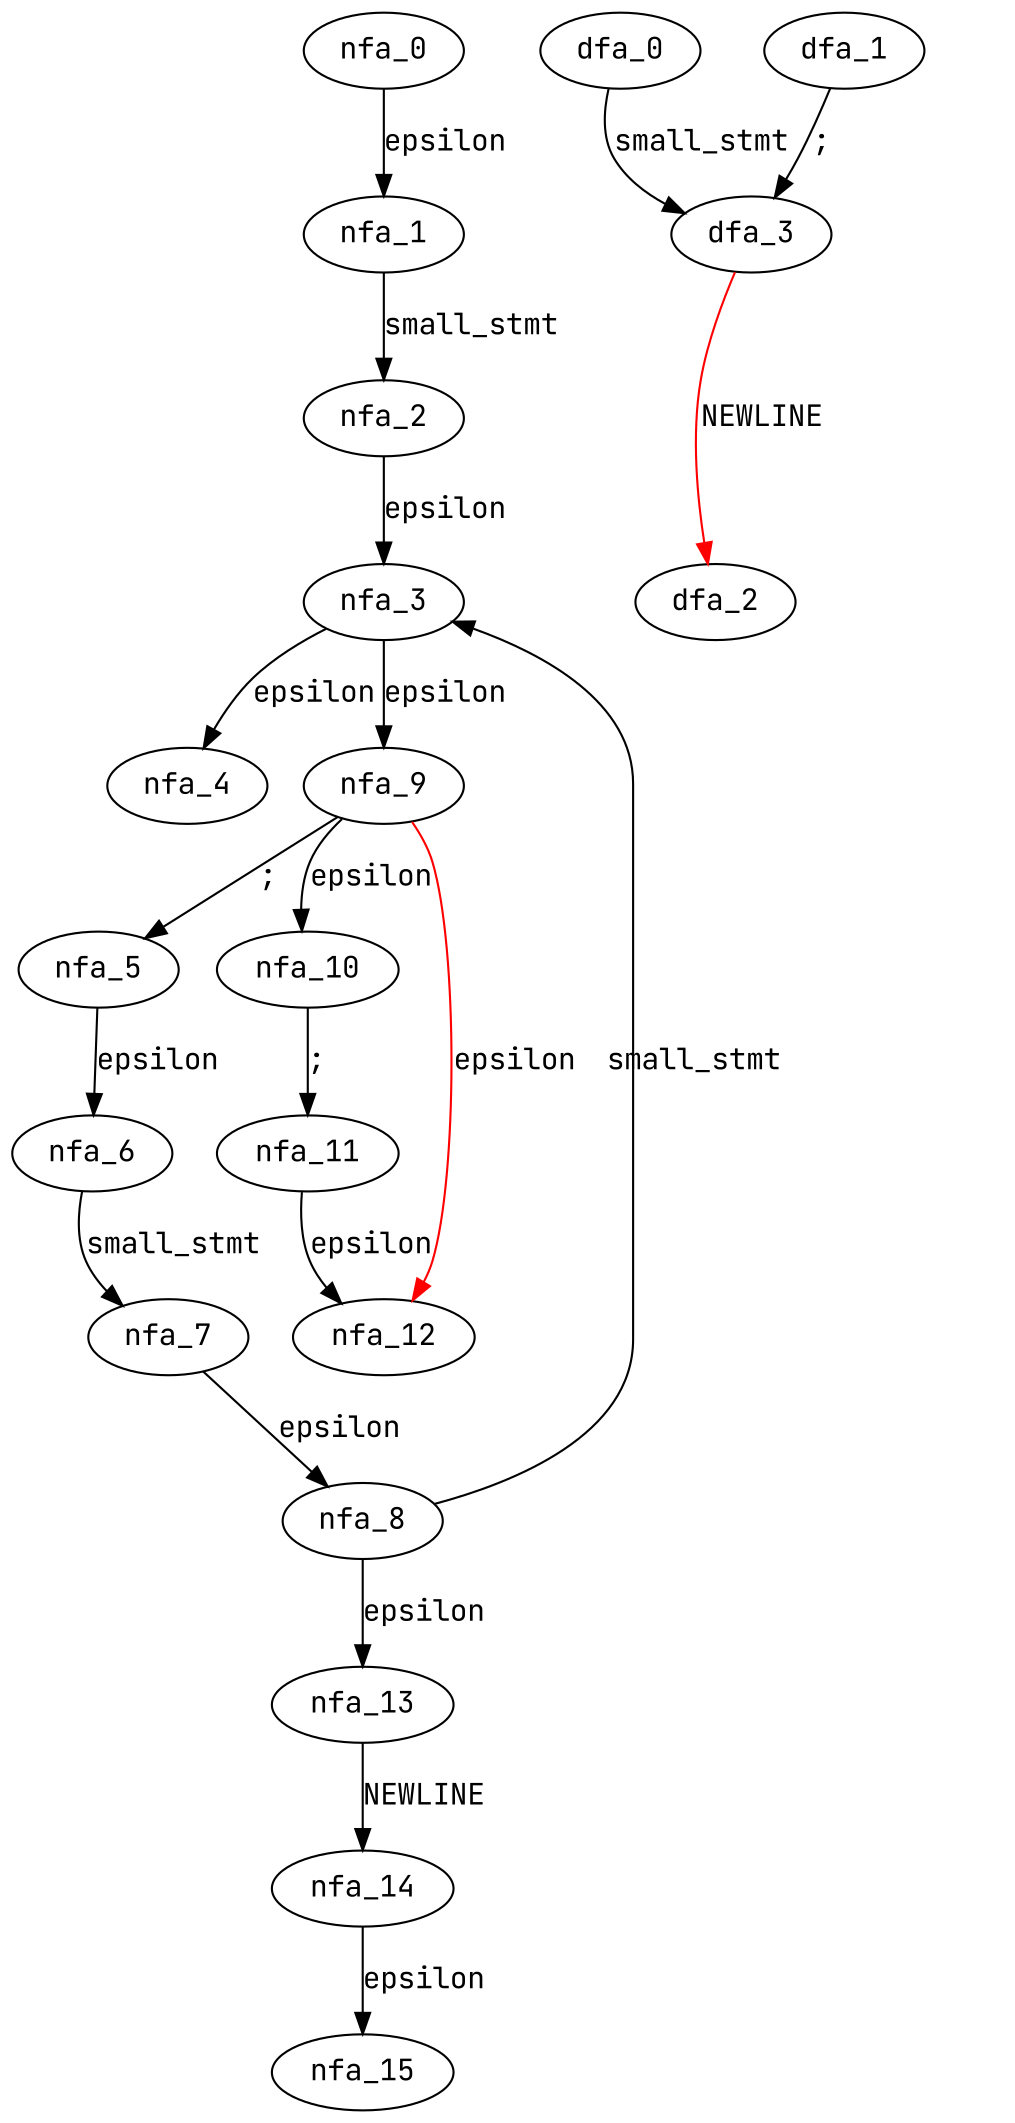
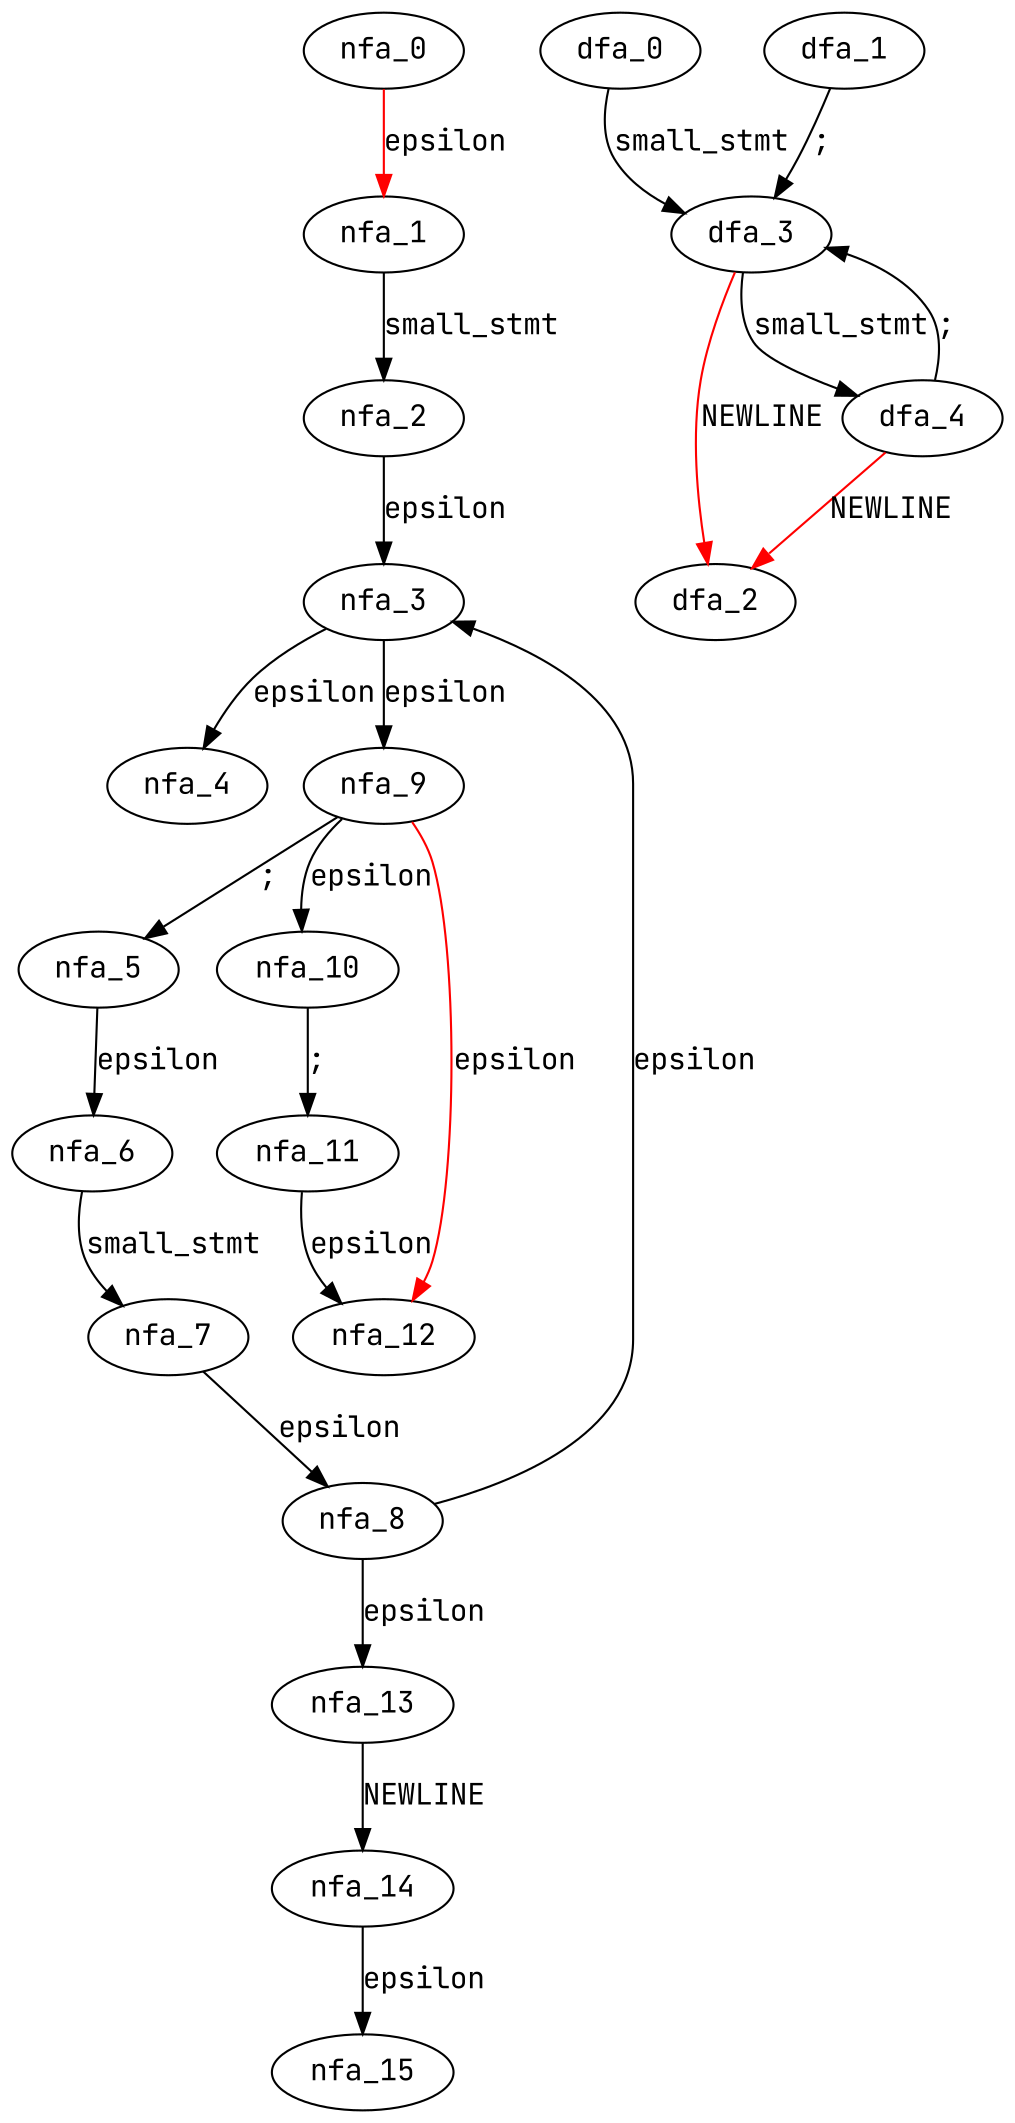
(384, 132) -> (384, 132)
none -> (923, 418)
(694, 1062) -> (694, 1062)
